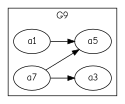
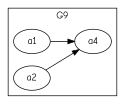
(93, 41) -> (93, 41)
(32, 78) -> (32, 78)
(93, 78) -> none
